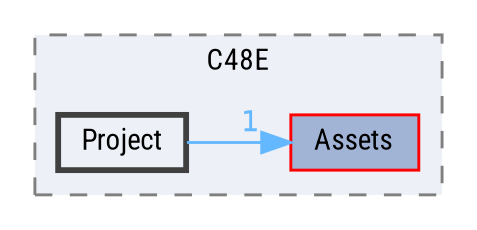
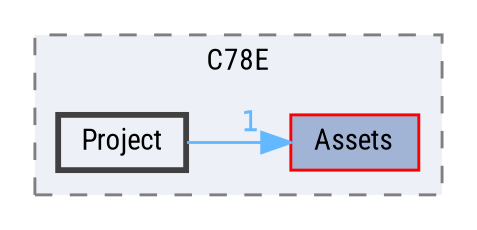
(238, 63) -> (238, 63)
